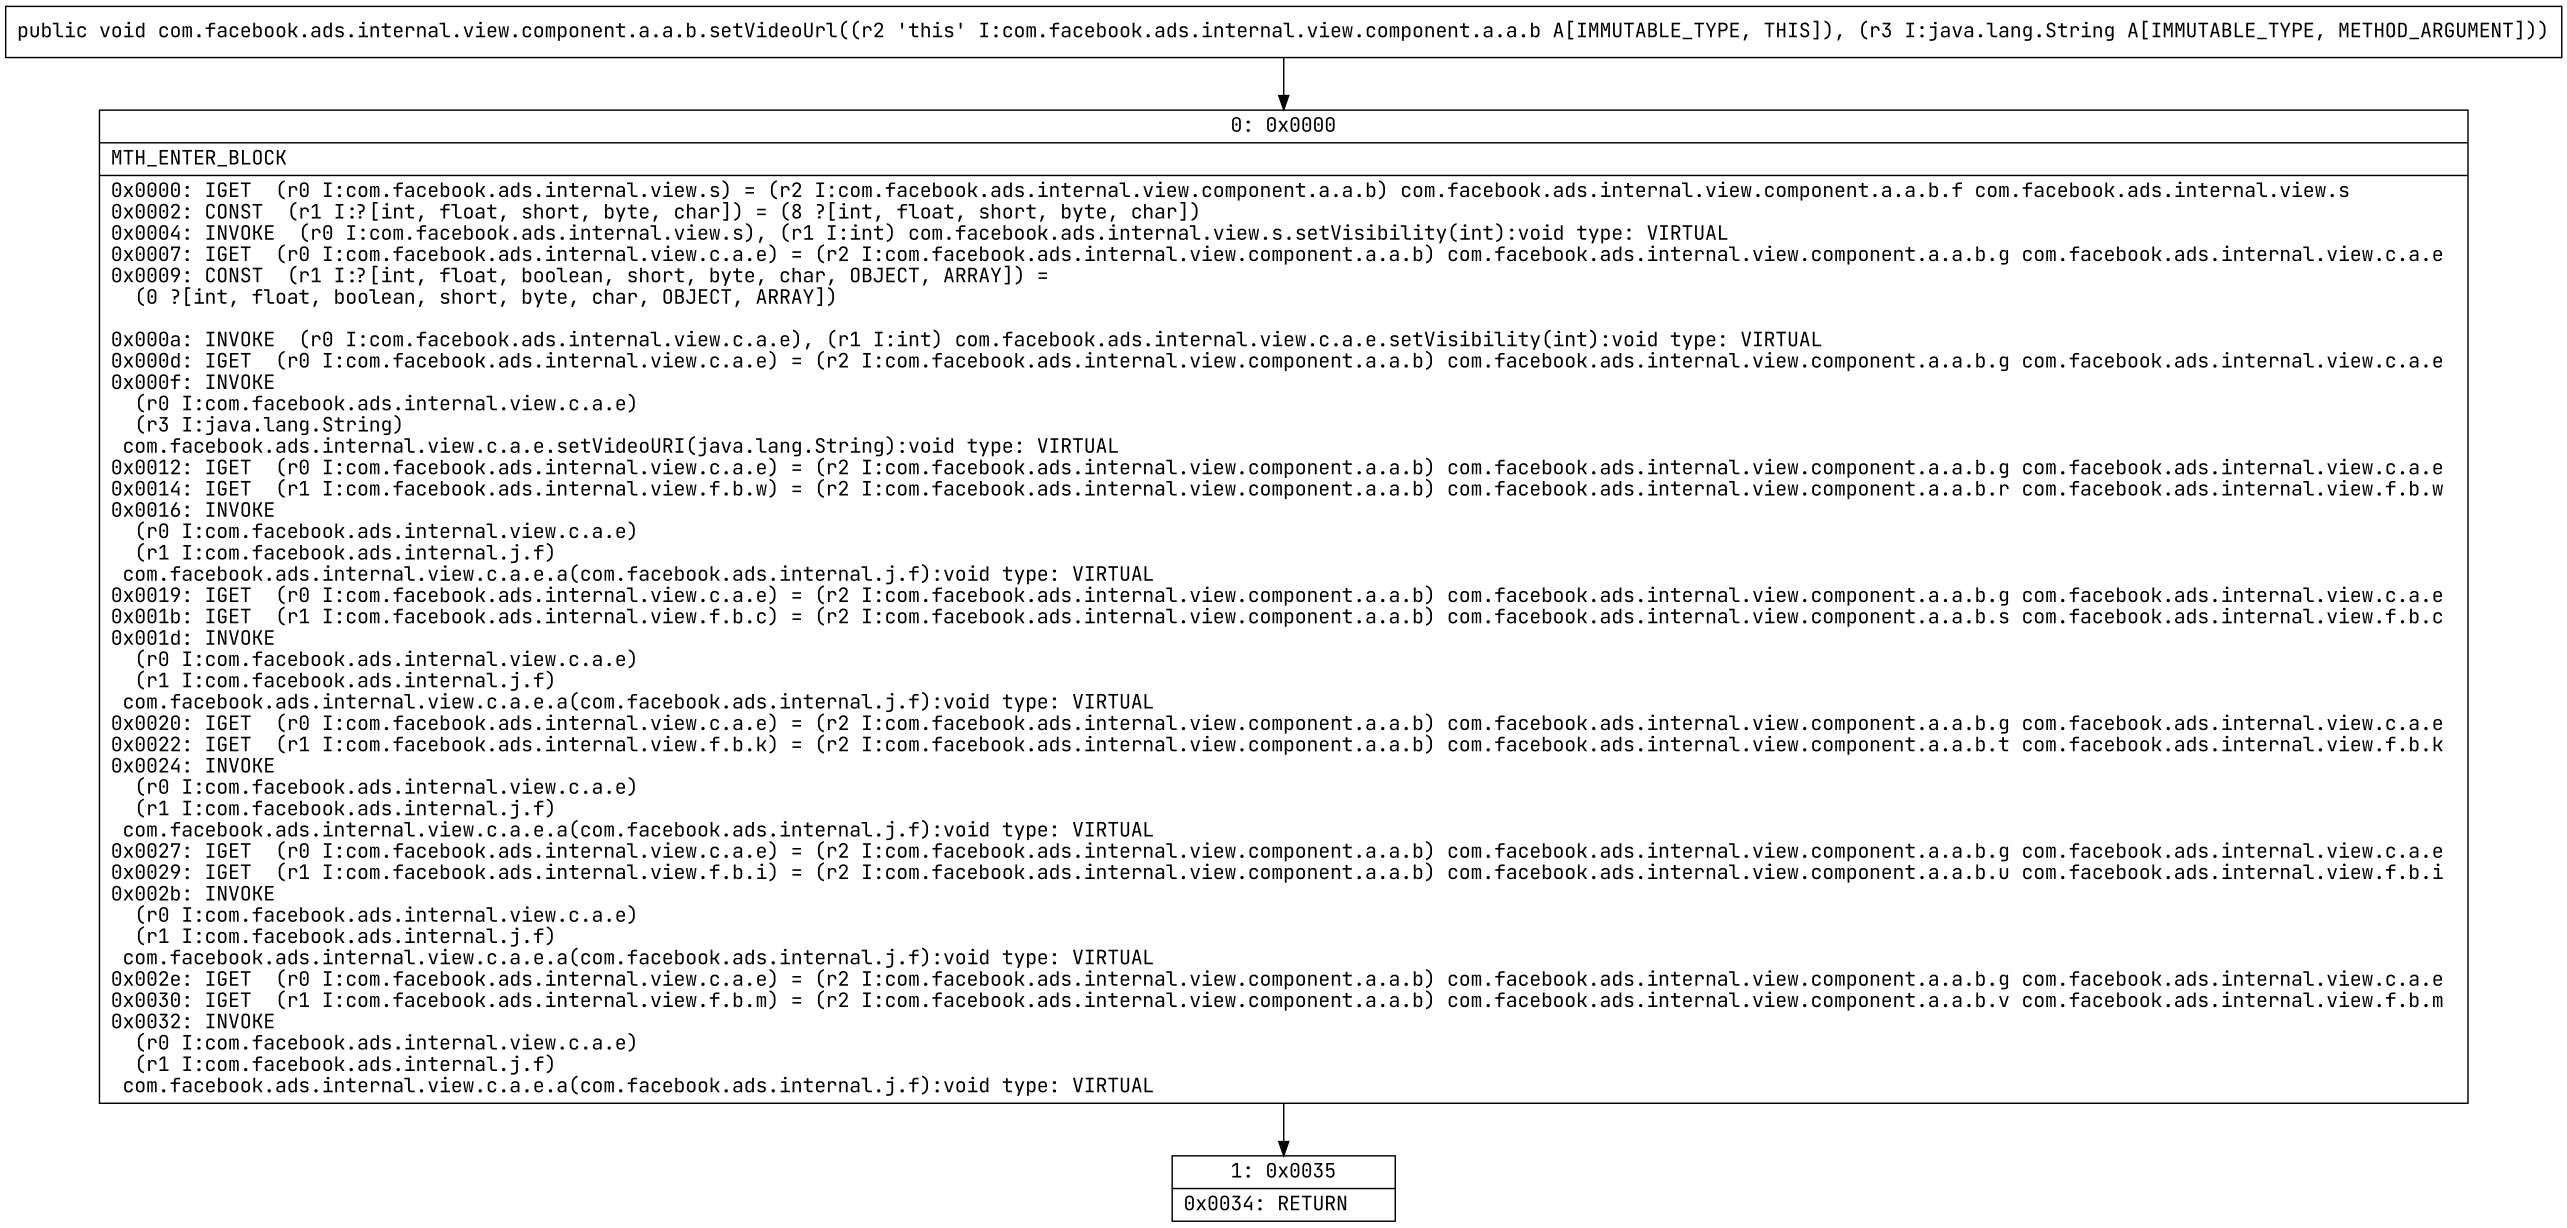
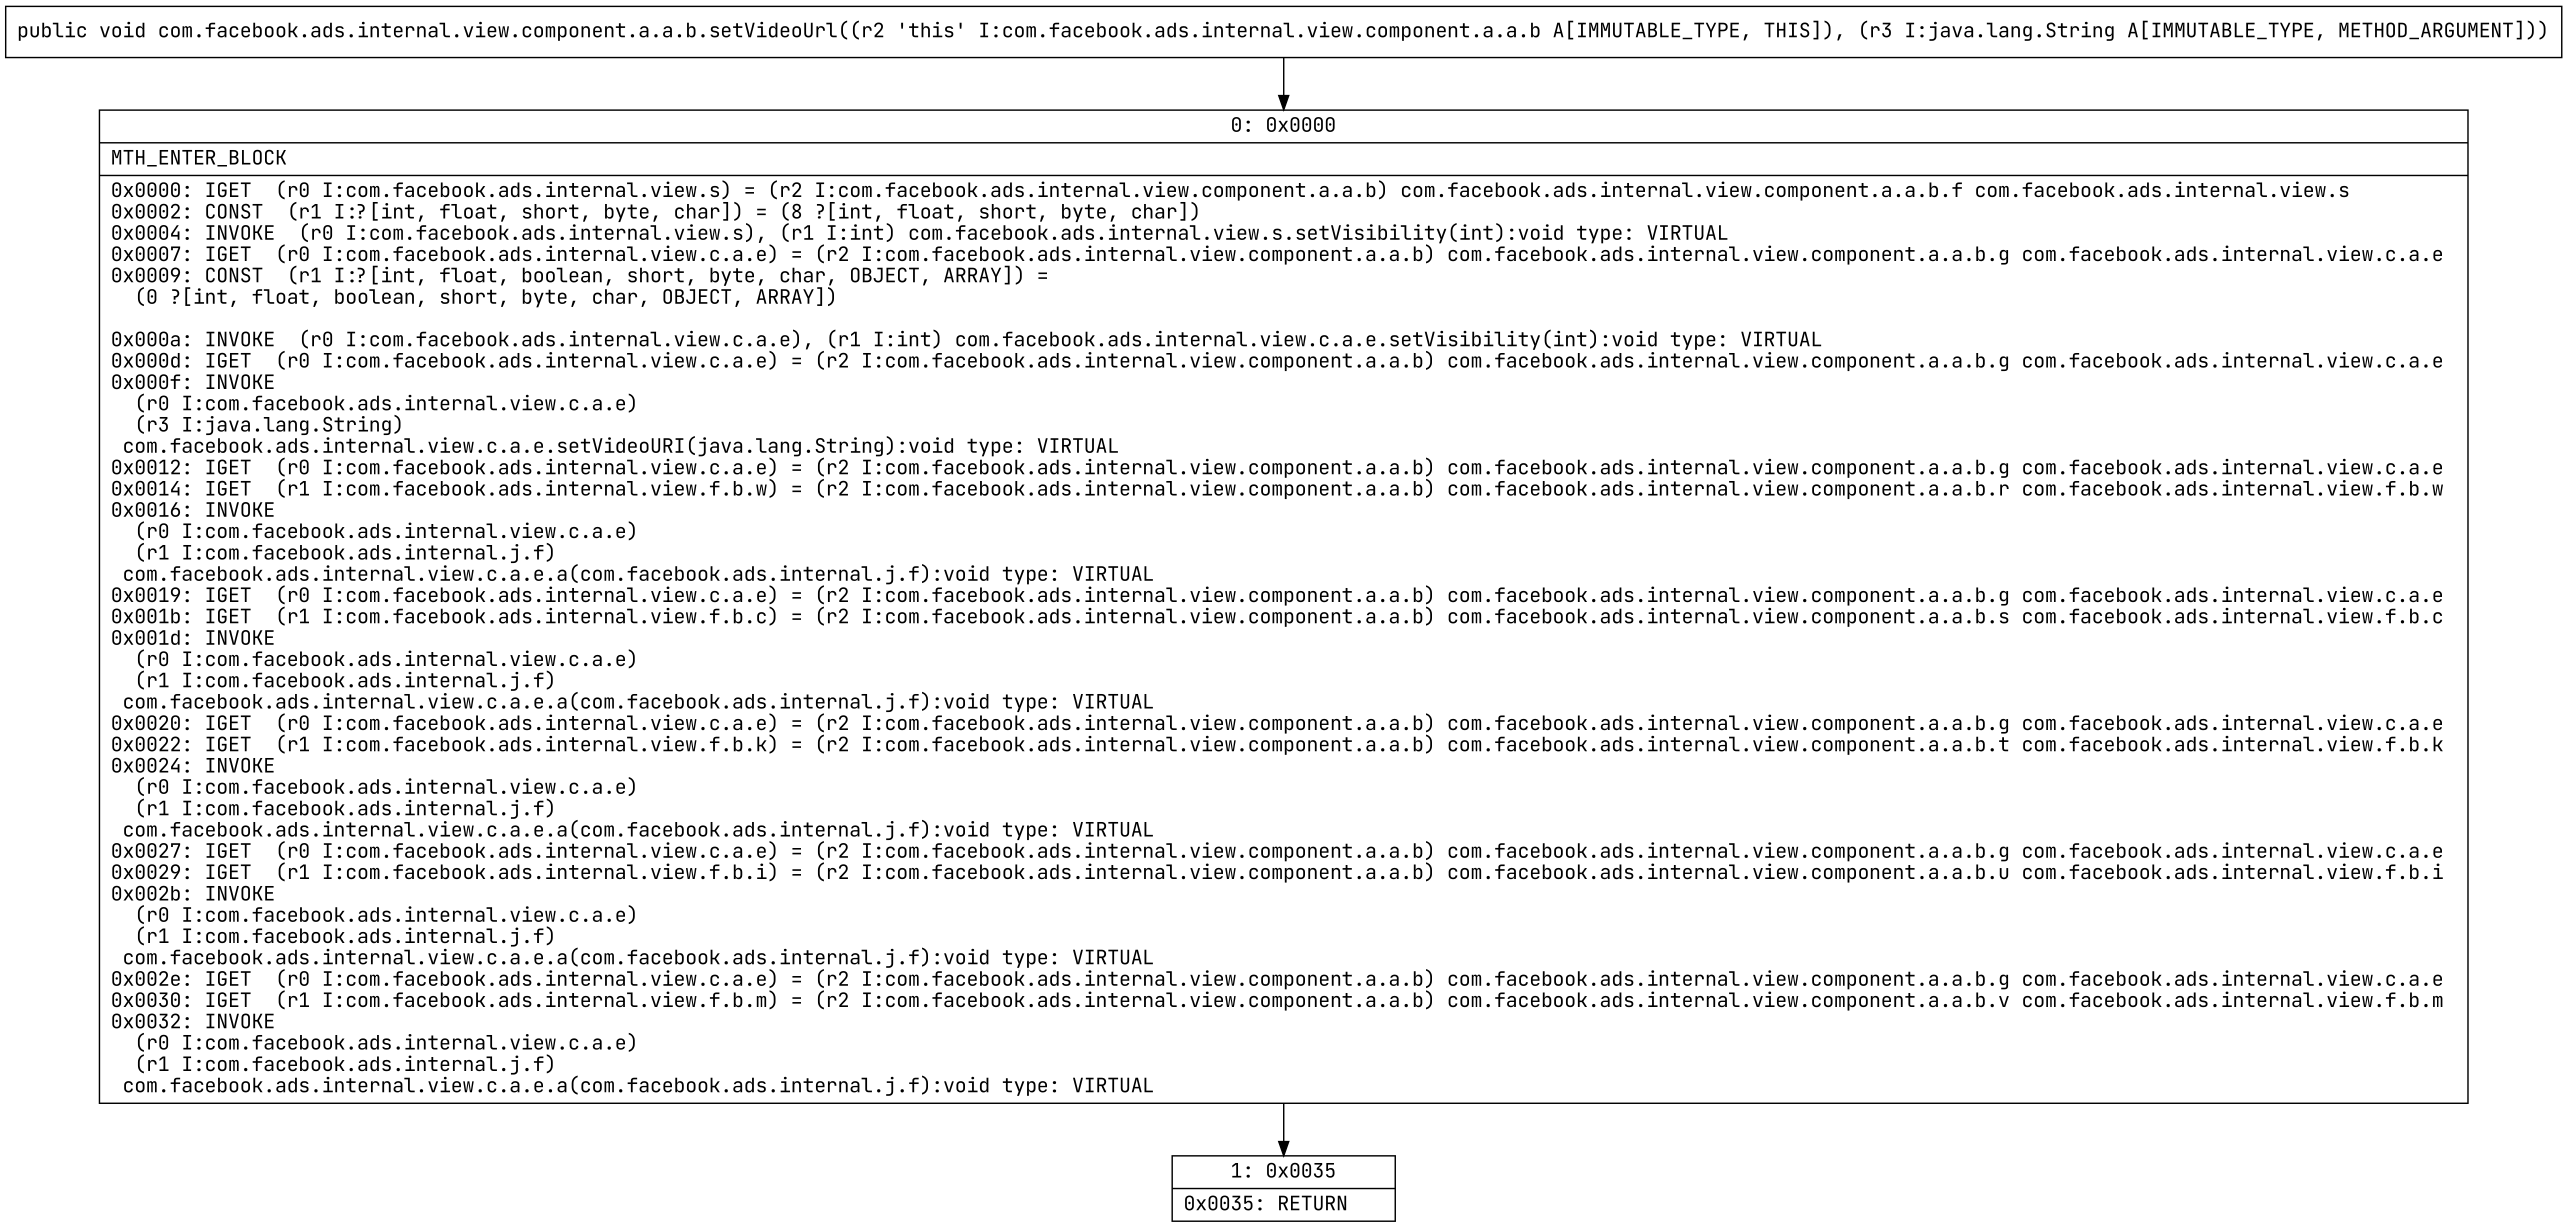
(1284, 1204) -> (1284, 1204)
